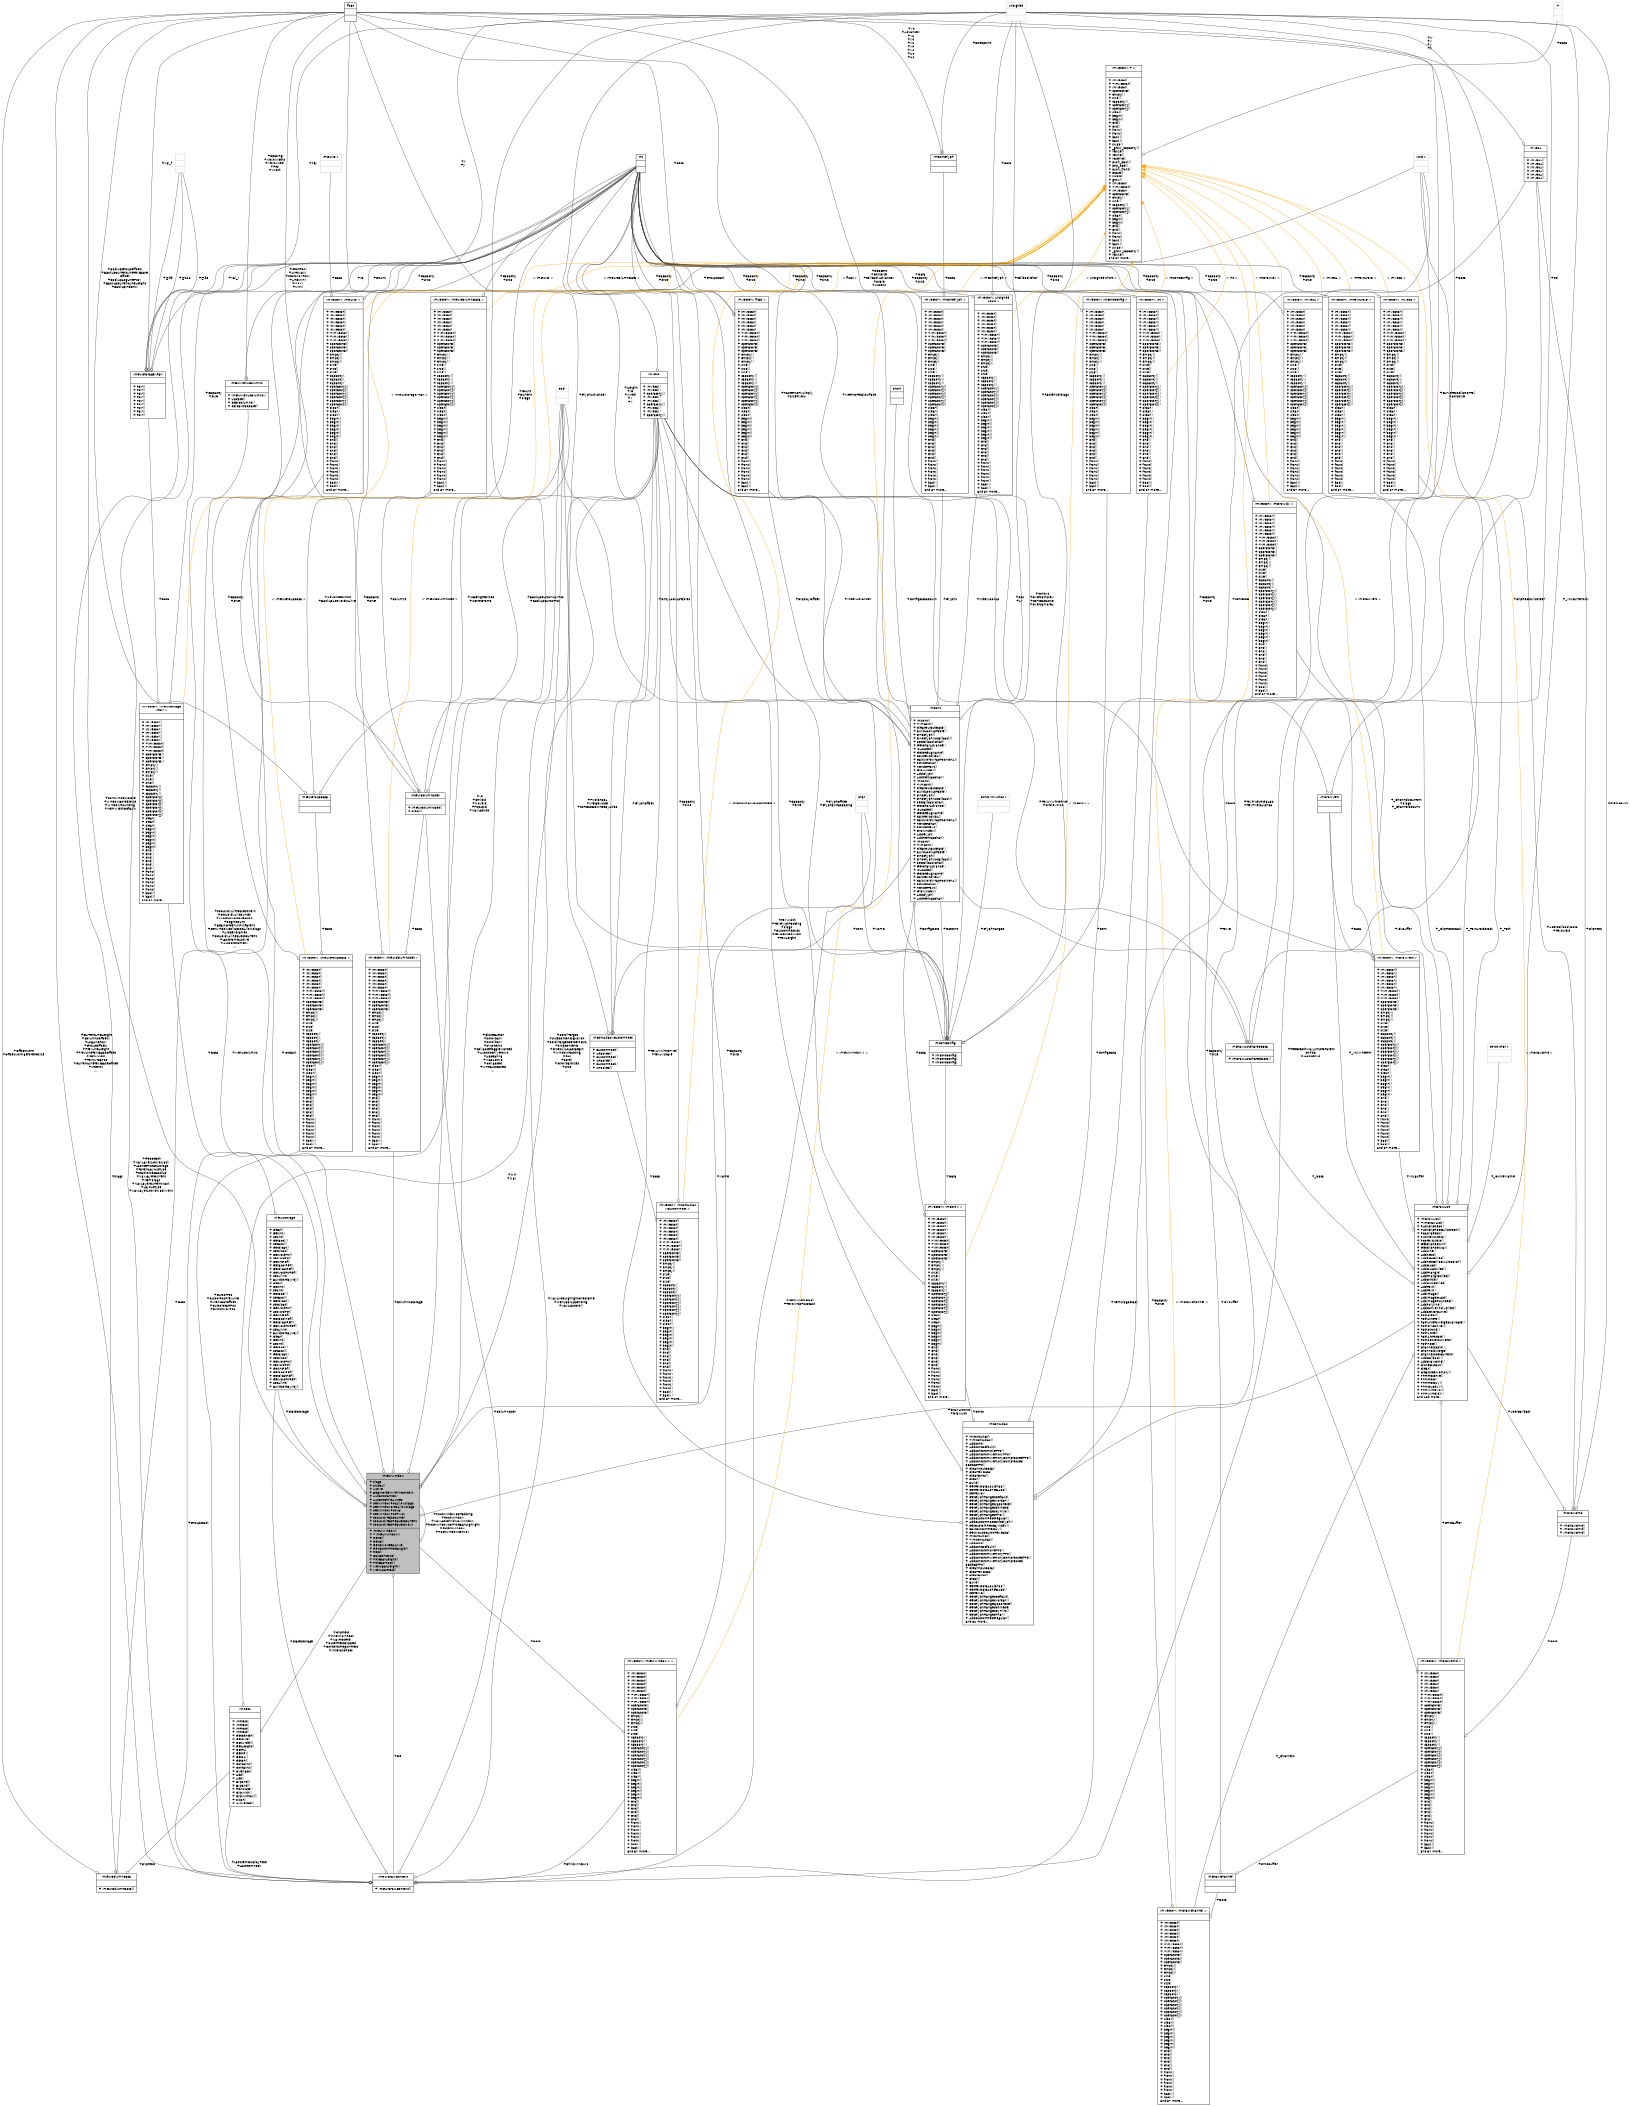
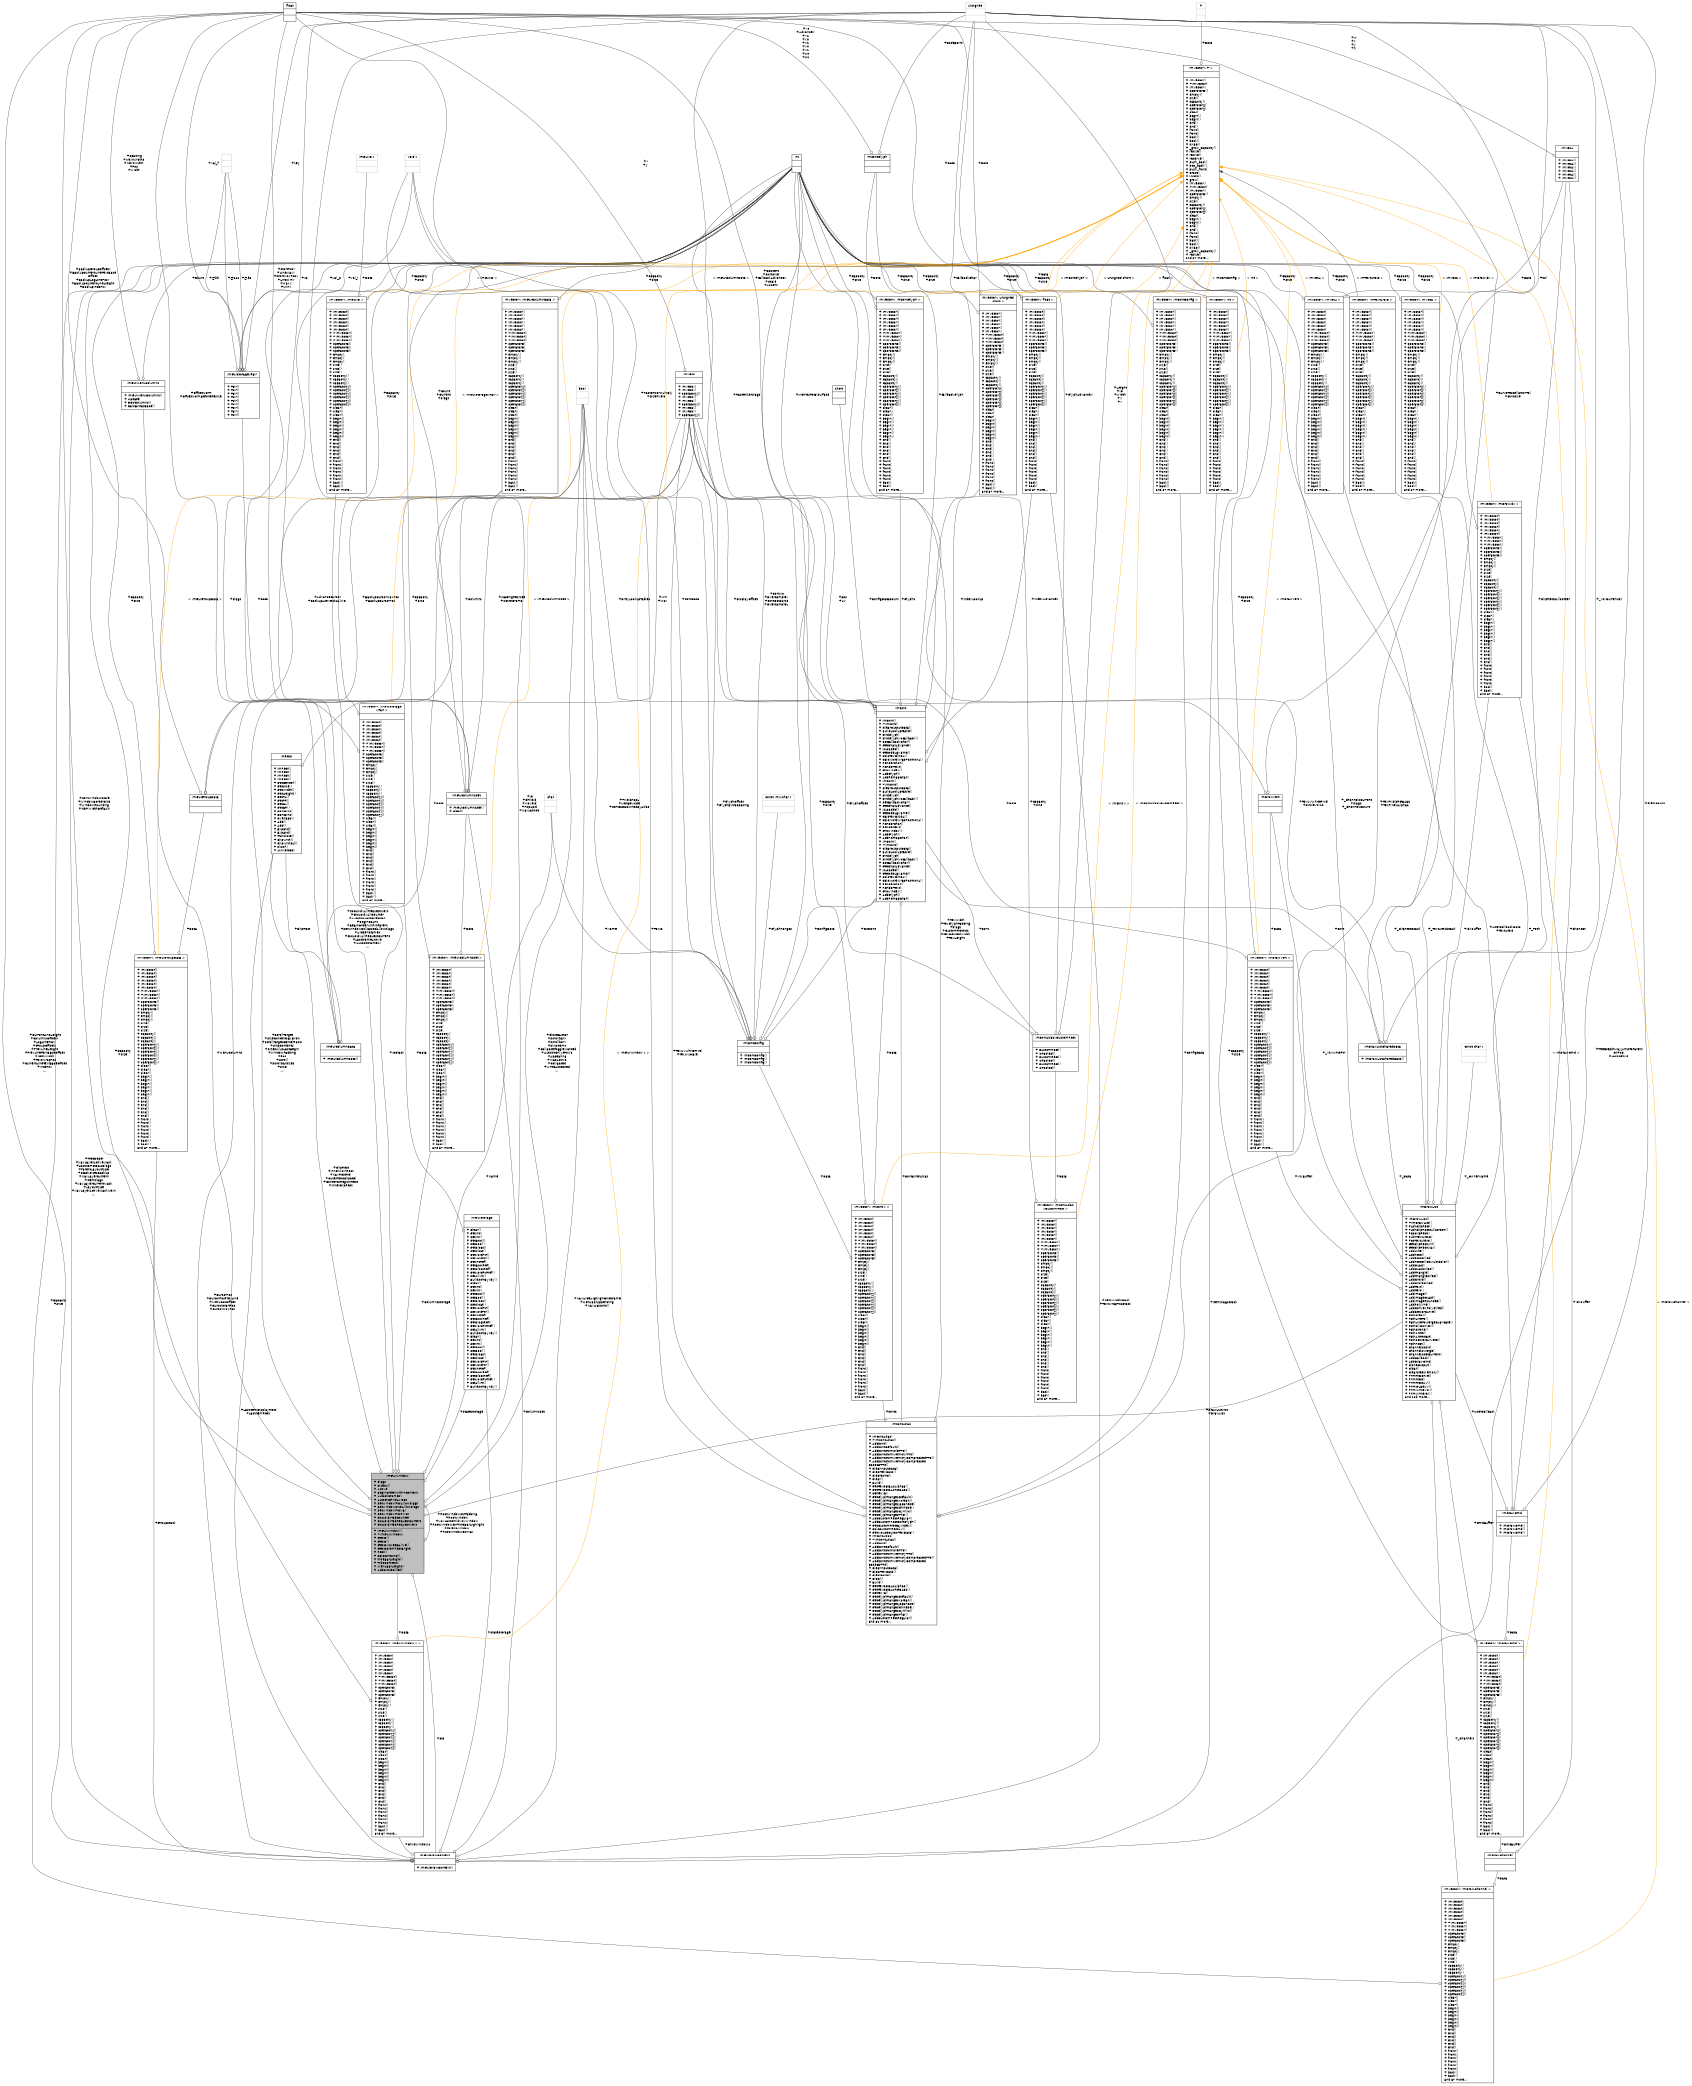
(1268, 206) -> (1305, 220)
(714, 278) -> (335, 278)
none -> (937, 419)
none -> (901, 1164)
(383, 1570) -> (389, 1570)
(315, 1647) -> (318, 1156)
